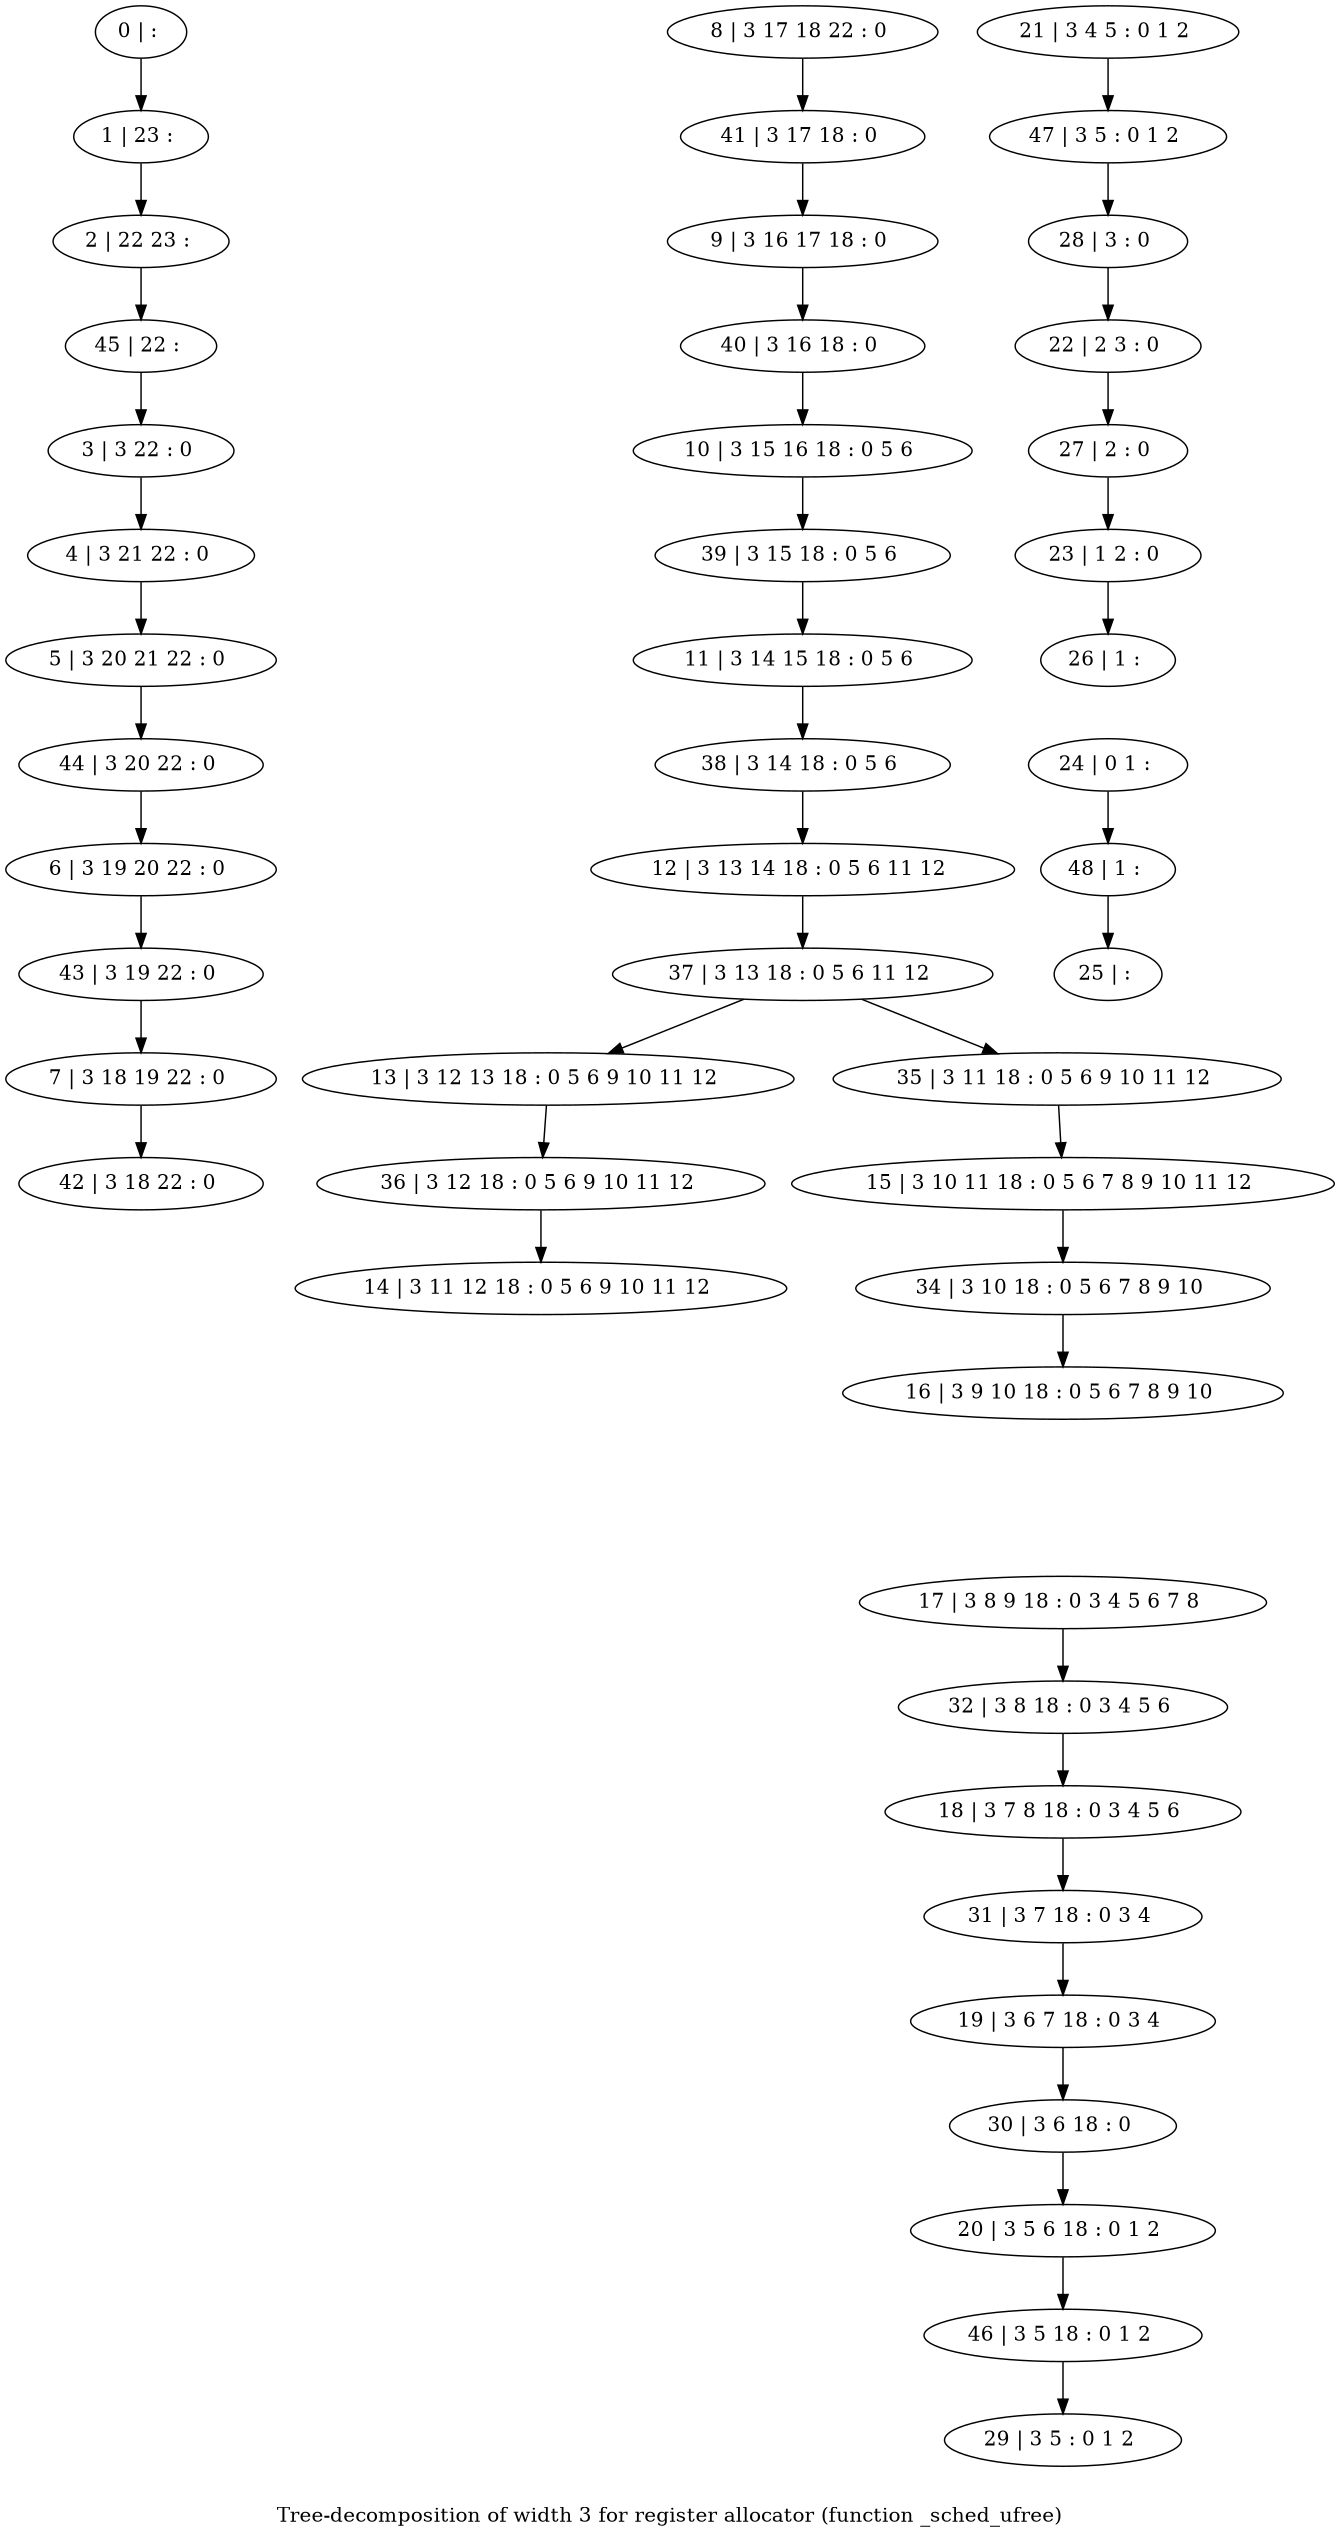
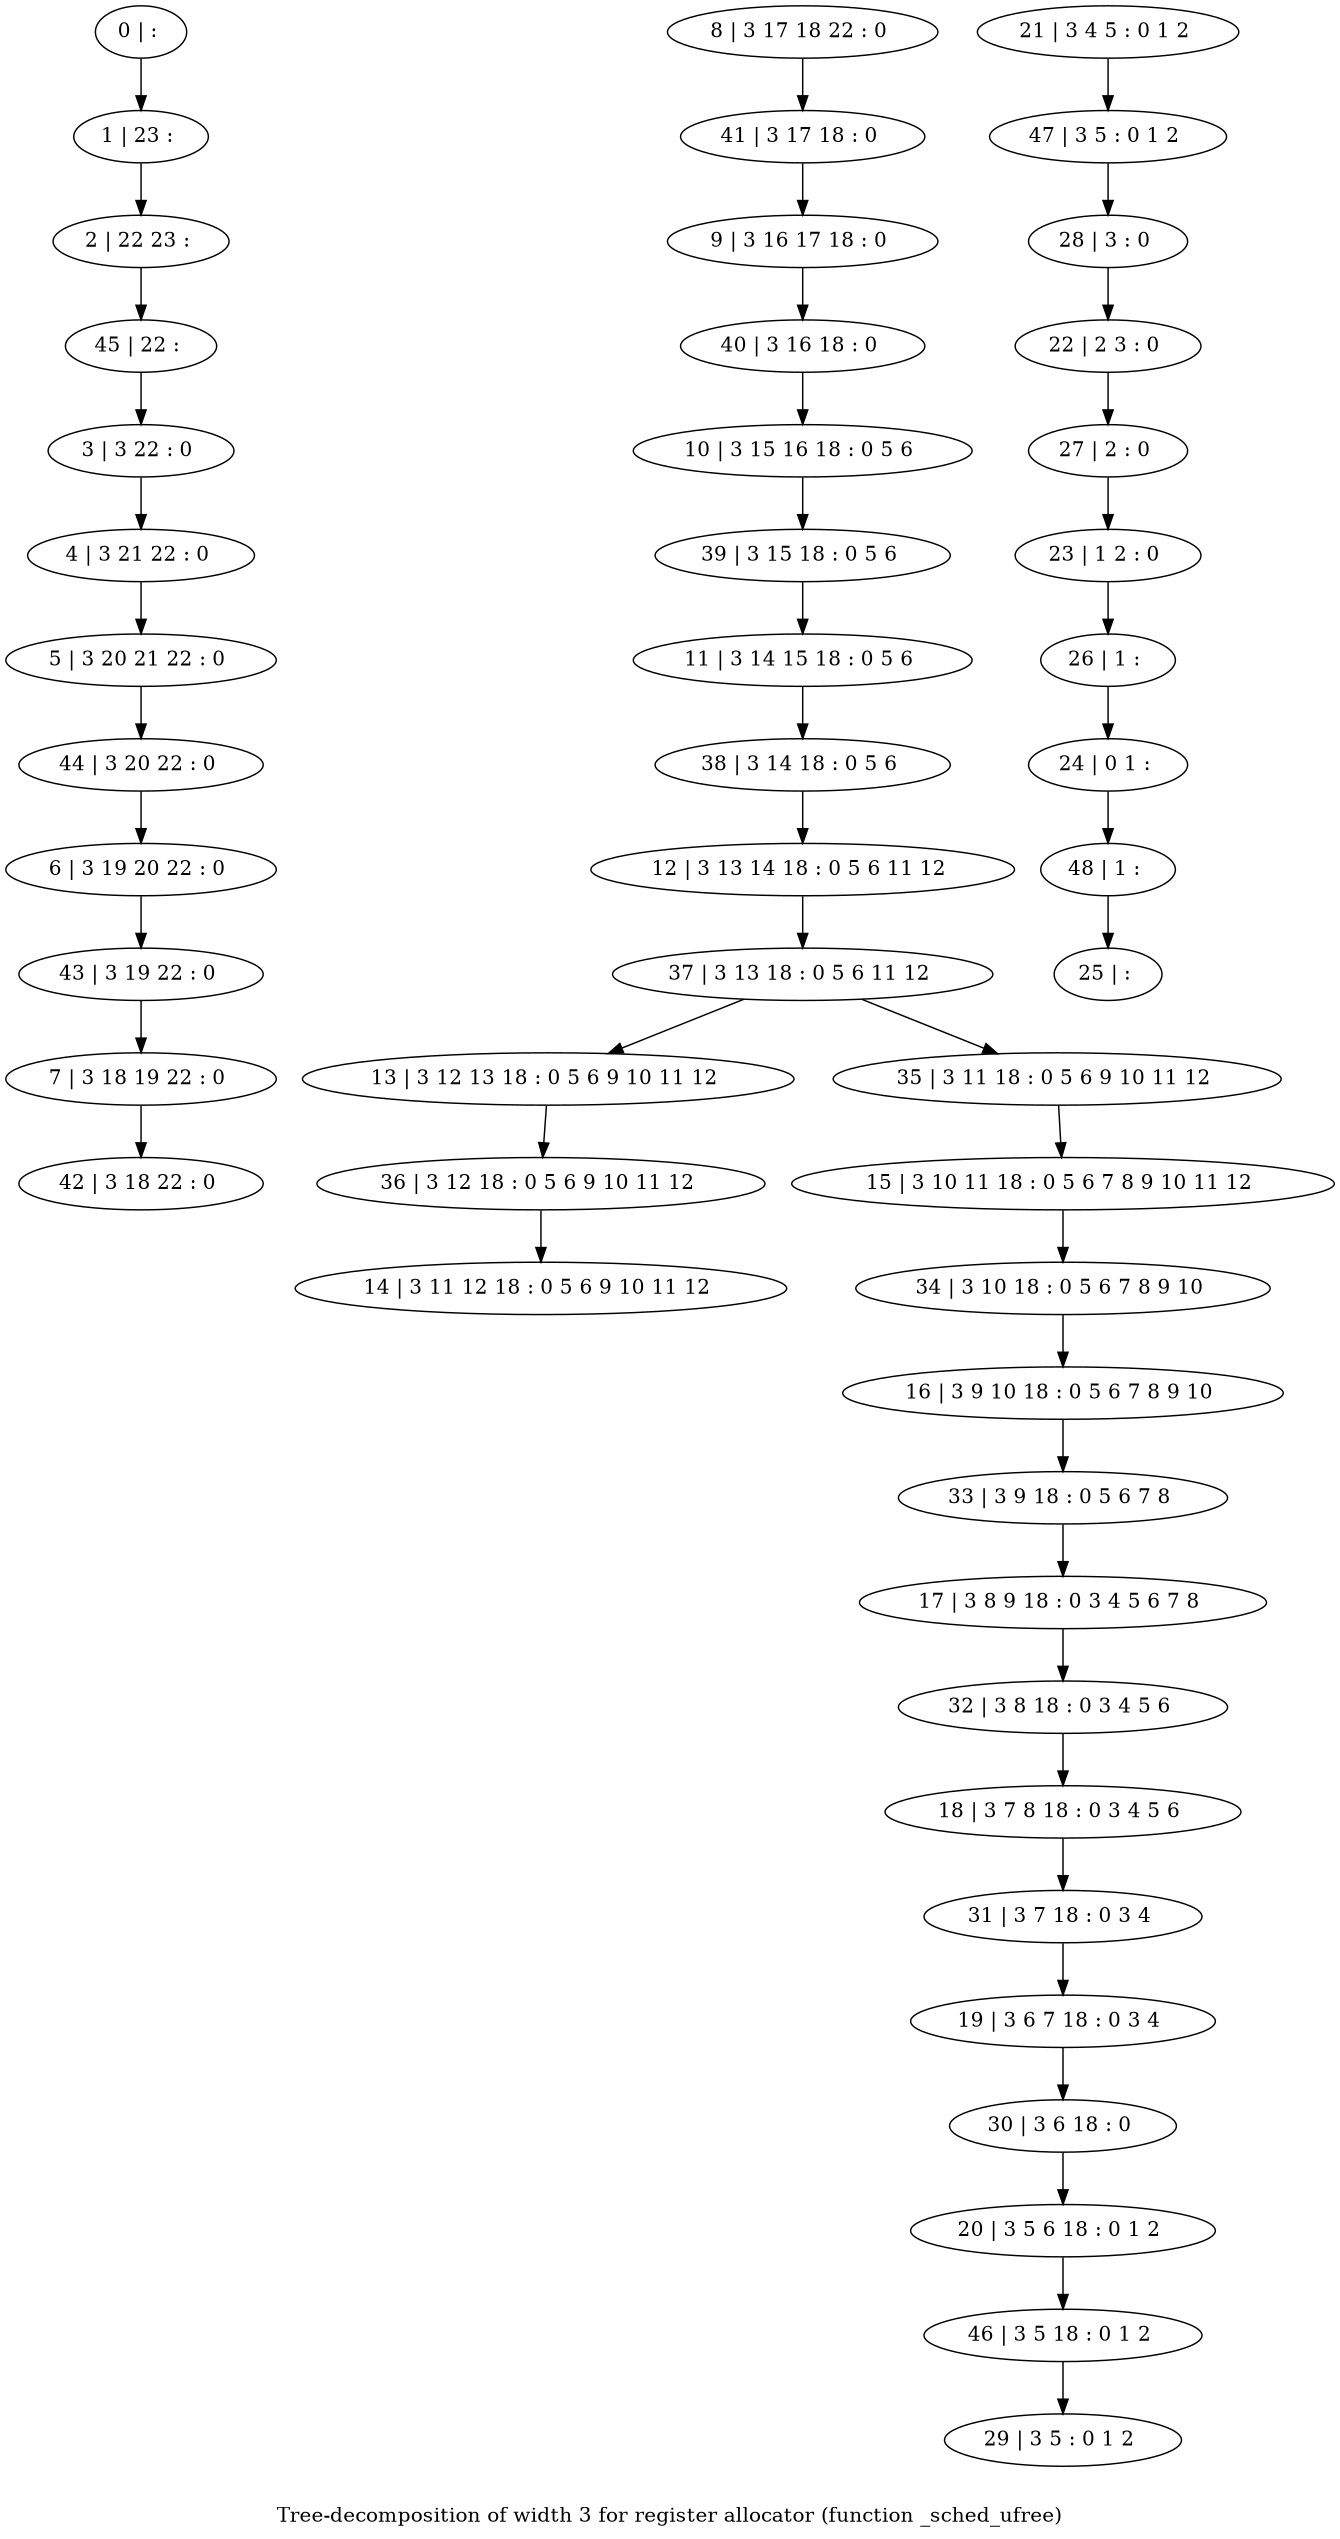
none -> (1108, 705)
none -> (1063, 1498)
